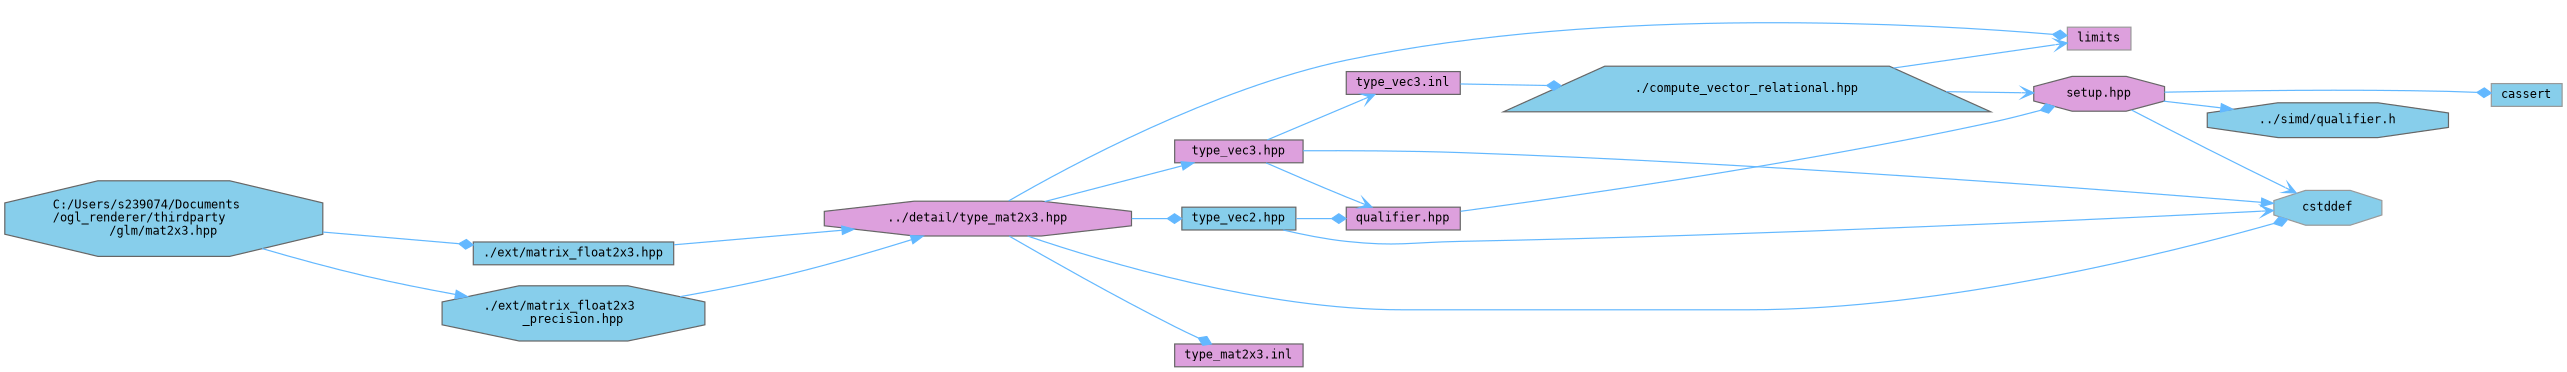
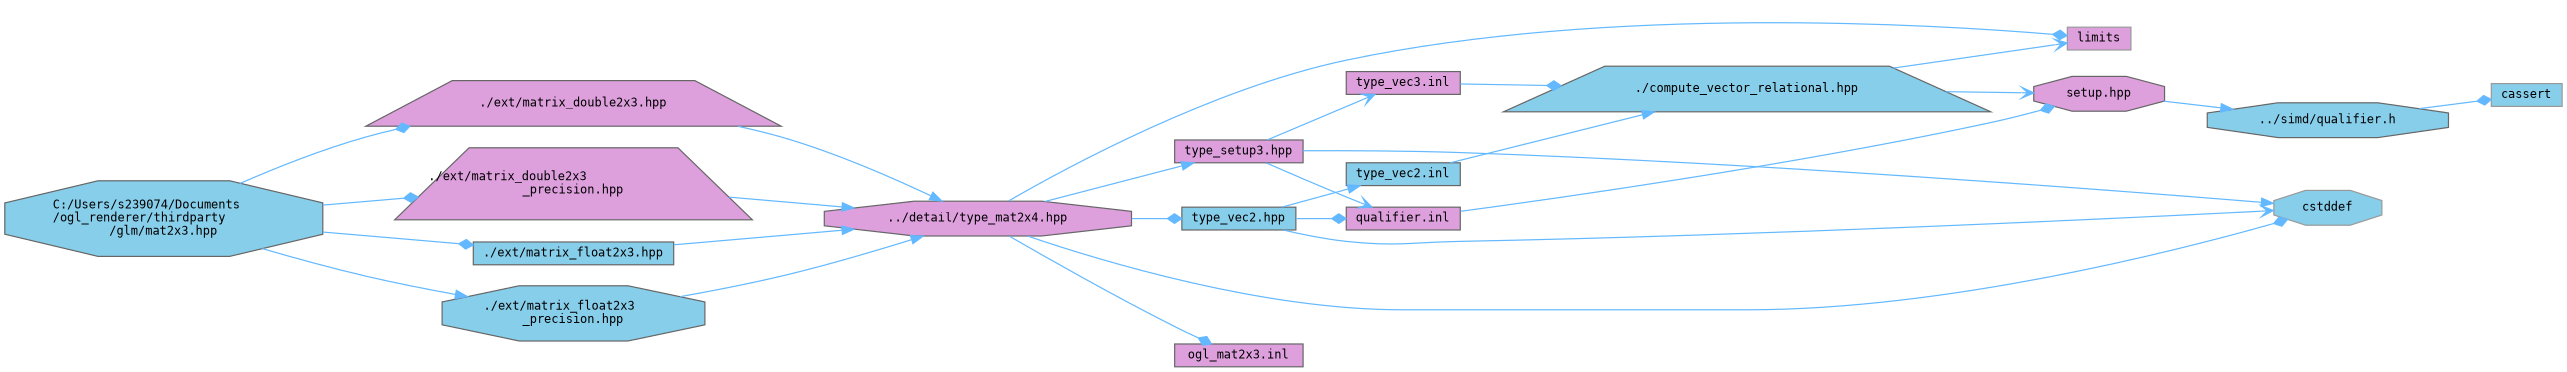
(2321, 90) -> (2448, 105)
none -> (573, 103)
(2208, 149) -> none
(1239, 151) -> (1239, 151)
none -> (1403, 174)
none -> (573, 184)
(978, 219) -> (978, 219)
(1403, 219) -> (1403, 219)
(1239, 355) -> (1239, 355)
